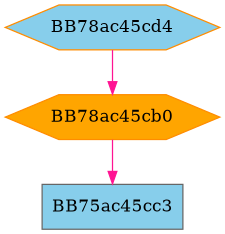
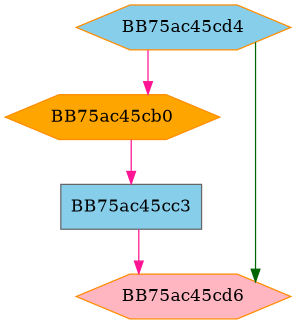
(113, 27) -> (184, 27)
(113, 117) -> (113, 117)
none -> (184, 297)
